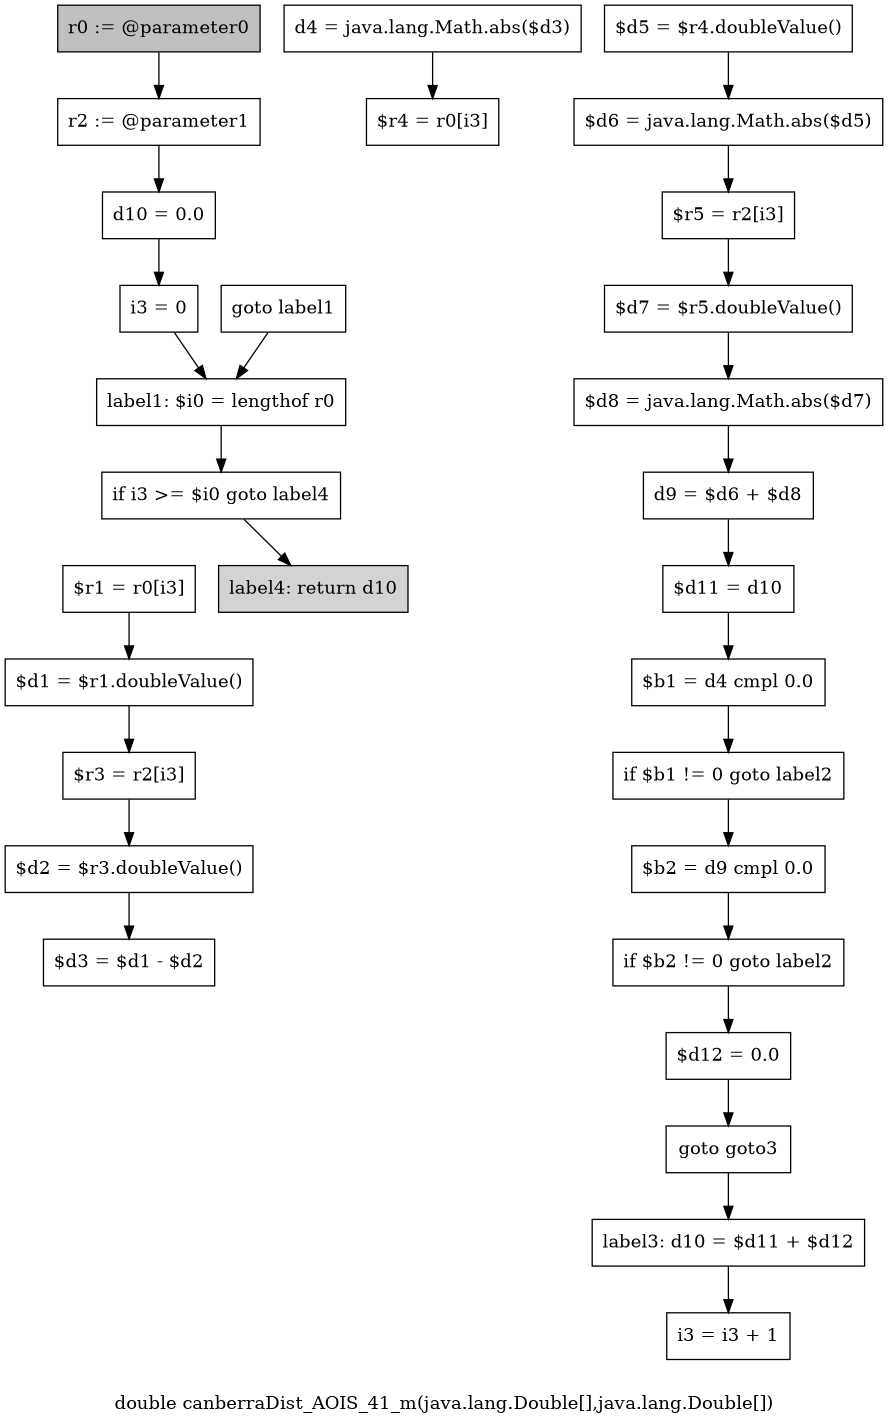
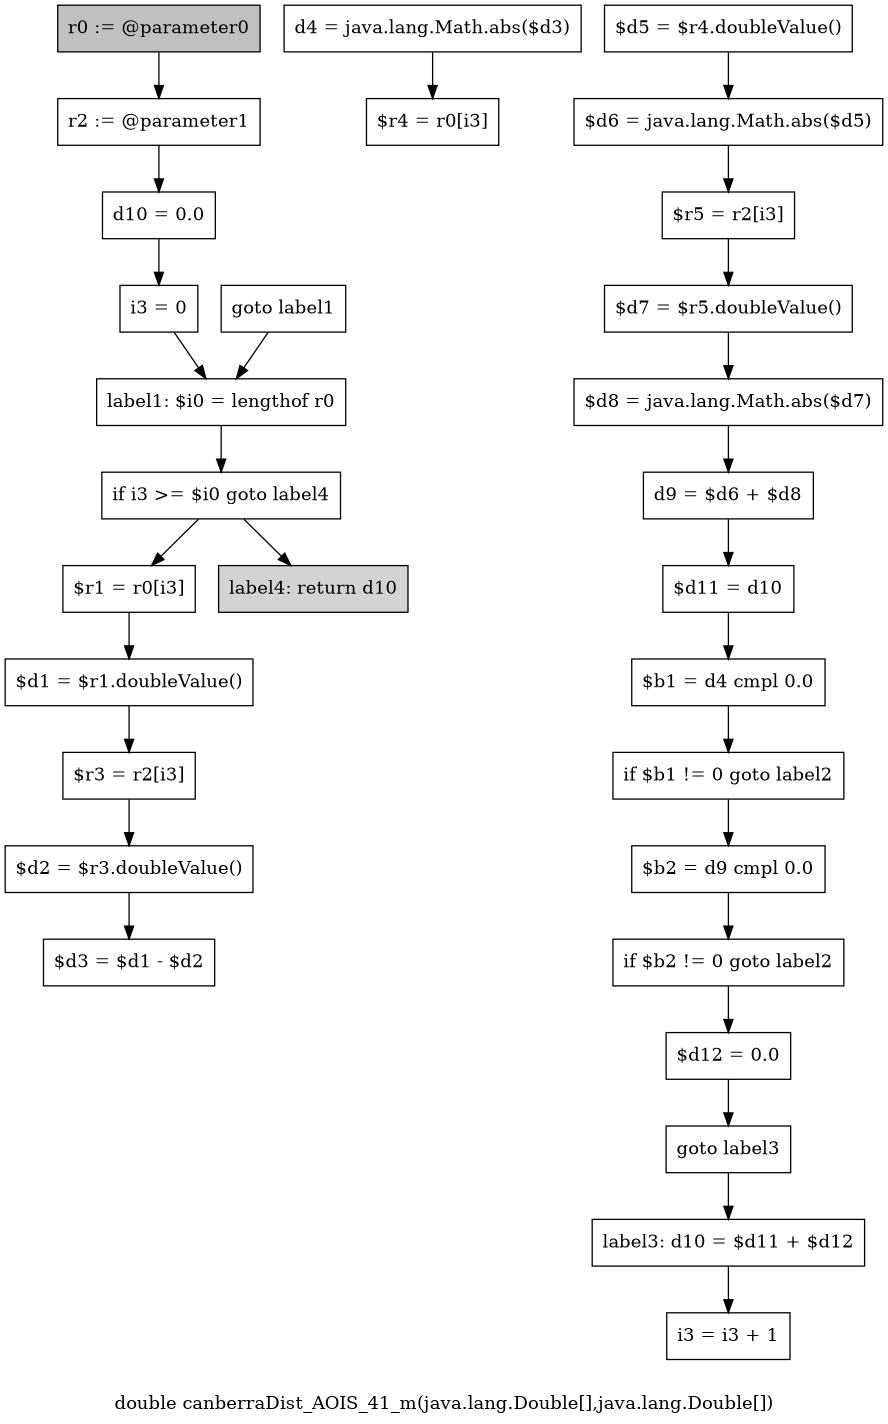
none -> (180, 538)
(728, 1149) -> (728, 1149)
